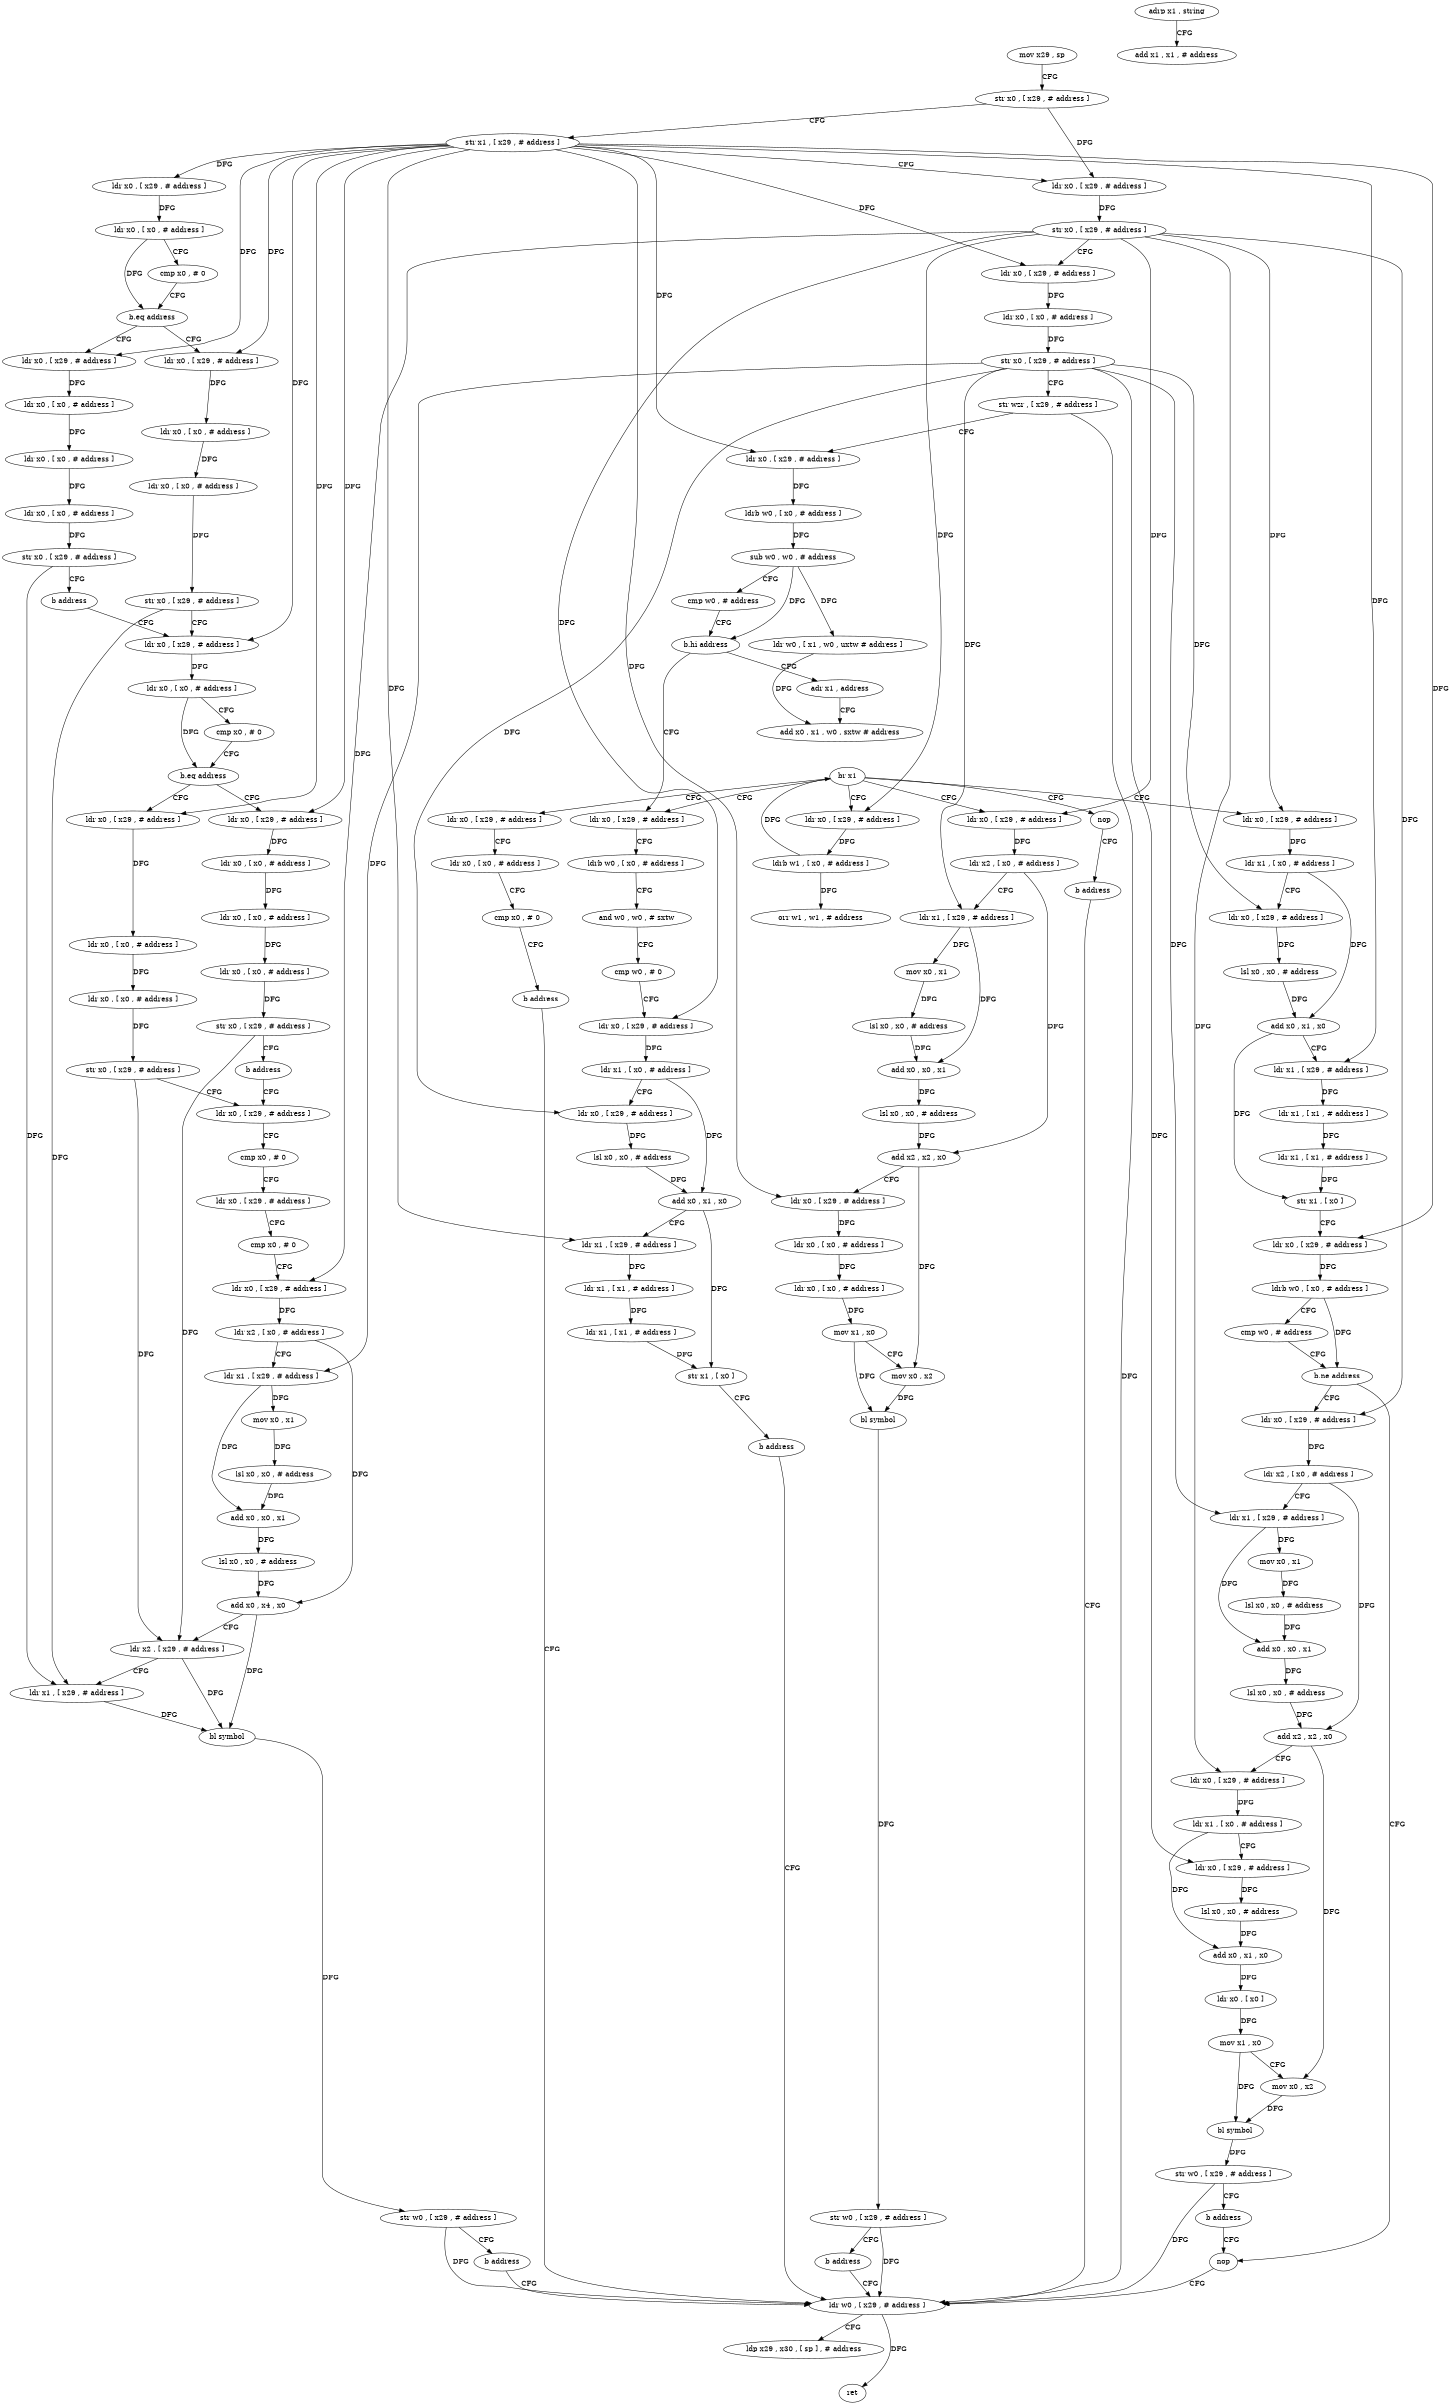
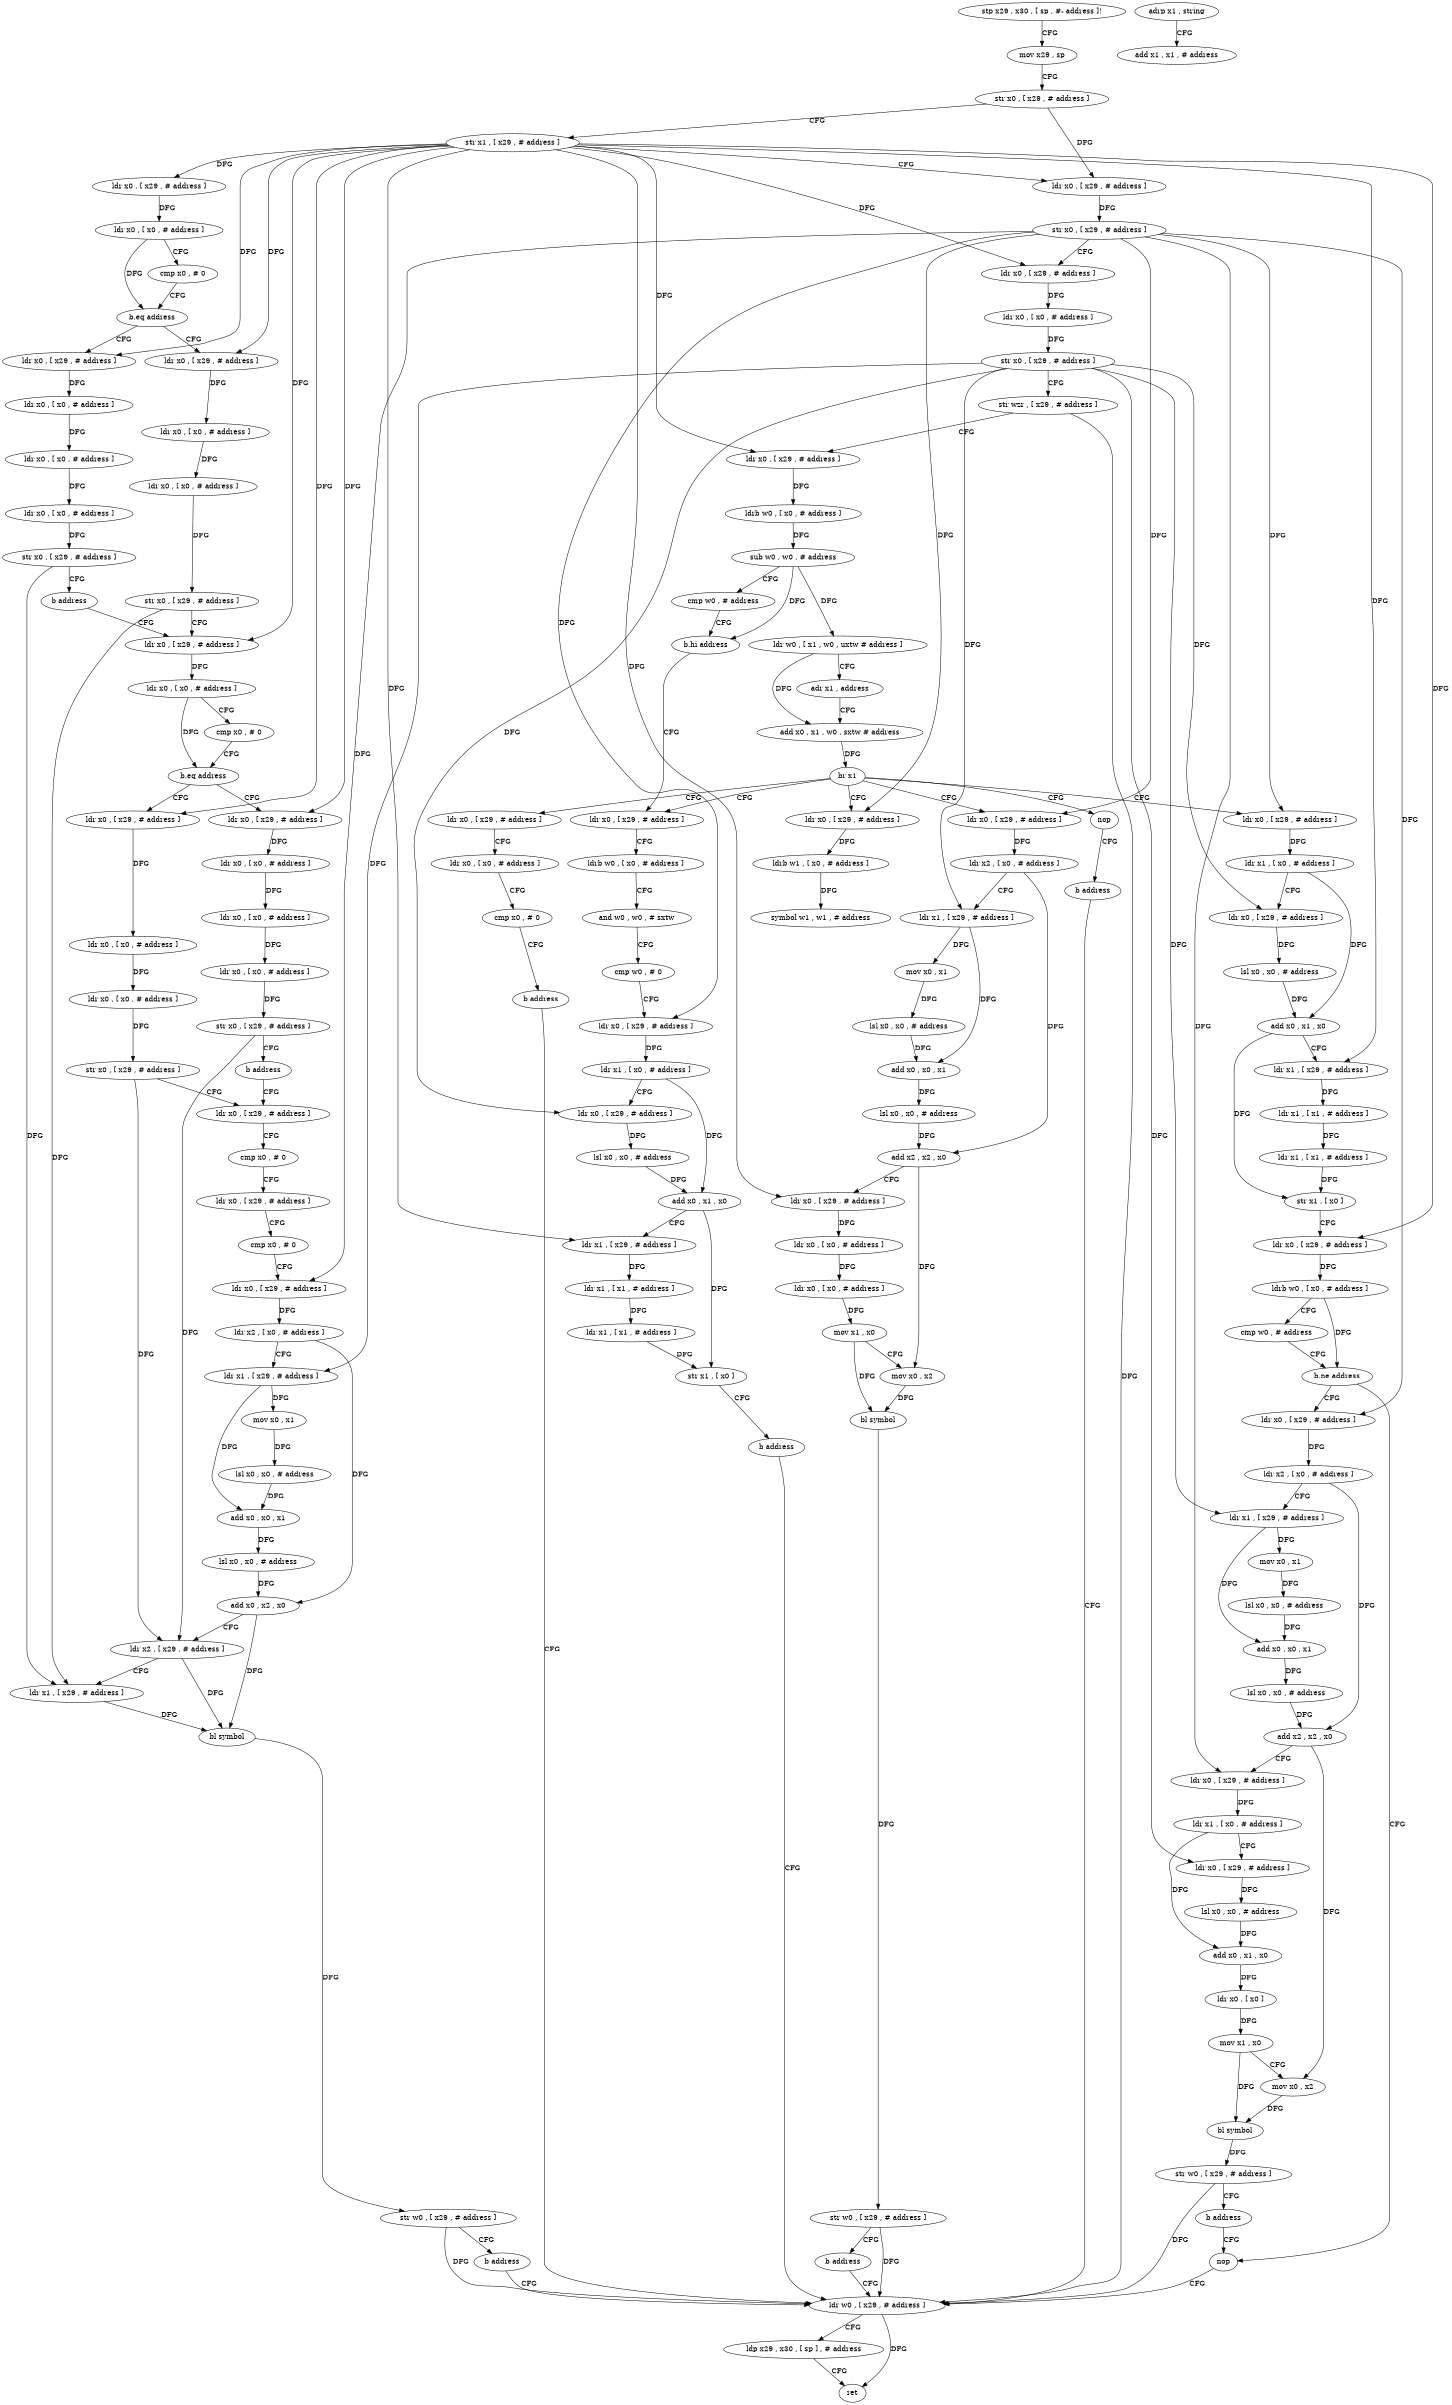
none -> (1042, 12)
(769, 666) -> (839, 664)
(766, 809) -> (843, 752)
(821, 918) -> (821, 918)
(258, 1606) -> (258, 1606)
none -> (827, 2371)
